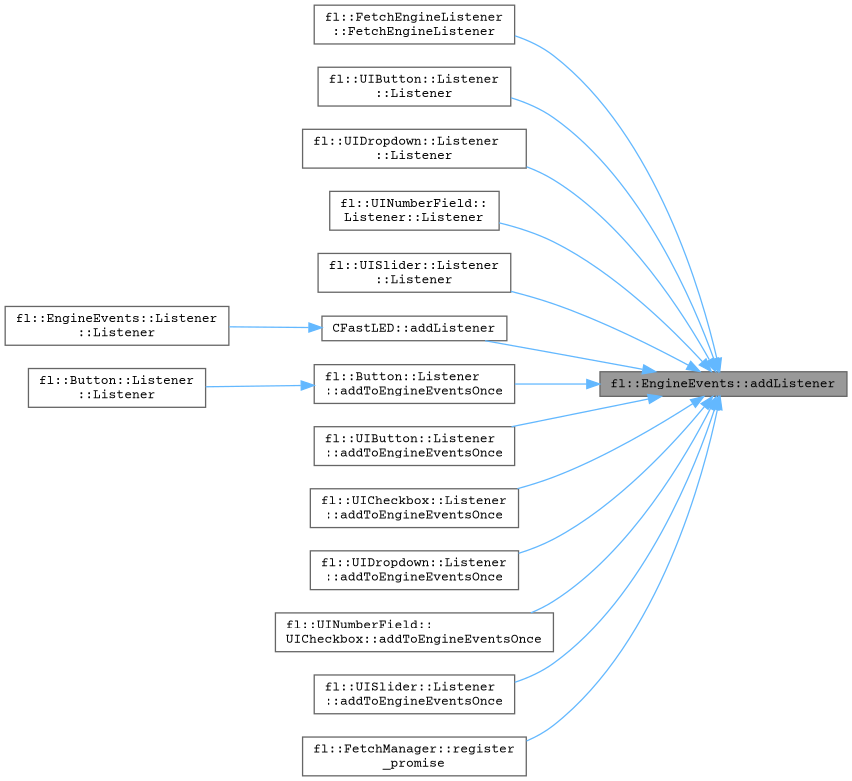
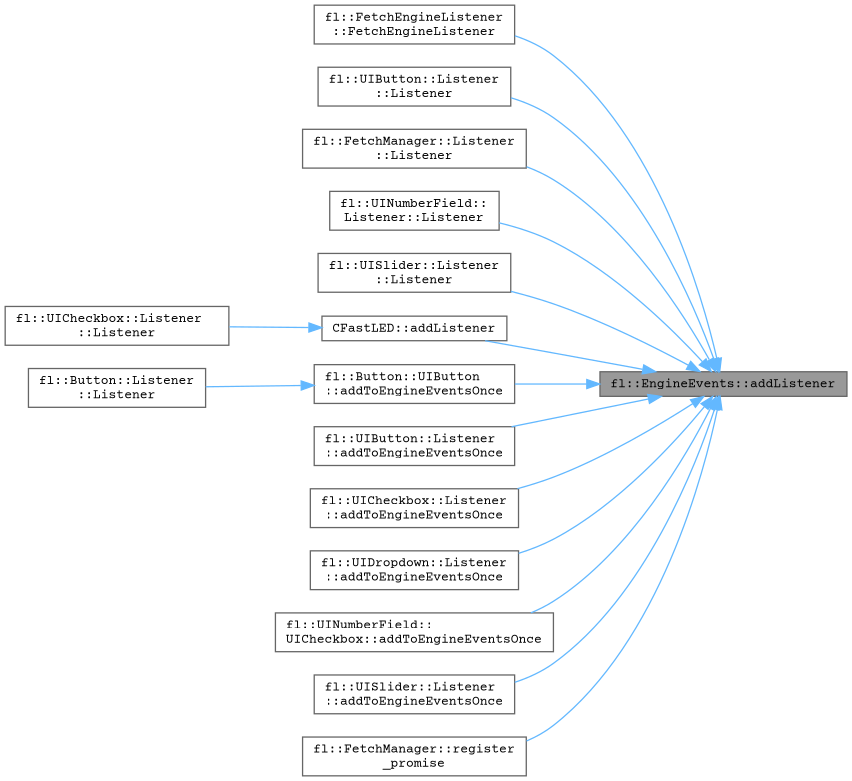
(414, 149) -> (414, 149)
(117, 326) -> (117, 326)
(414, 384) -> (414, 384)
